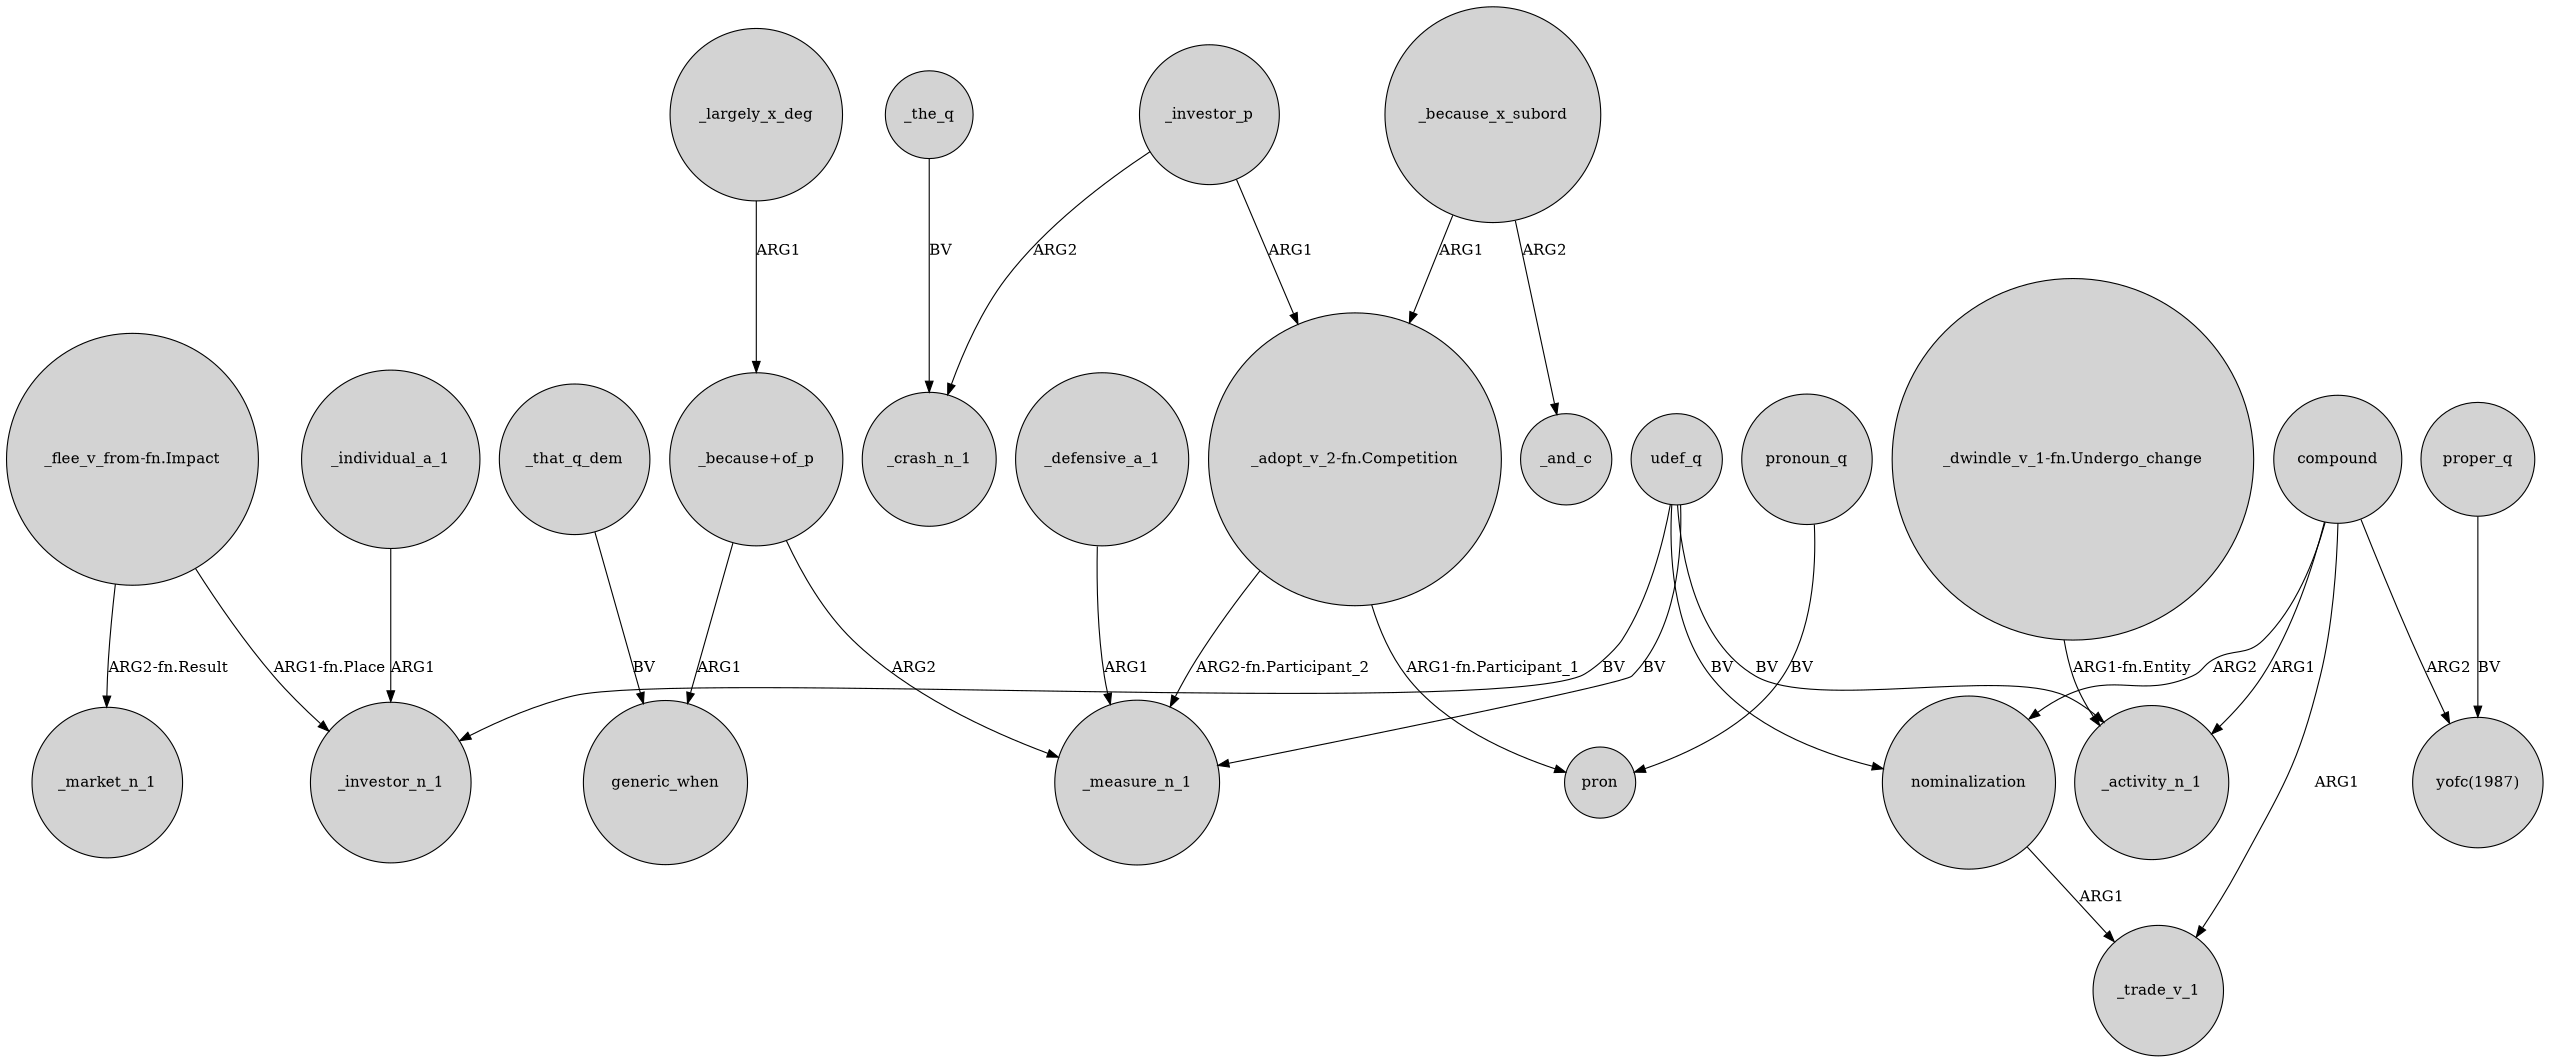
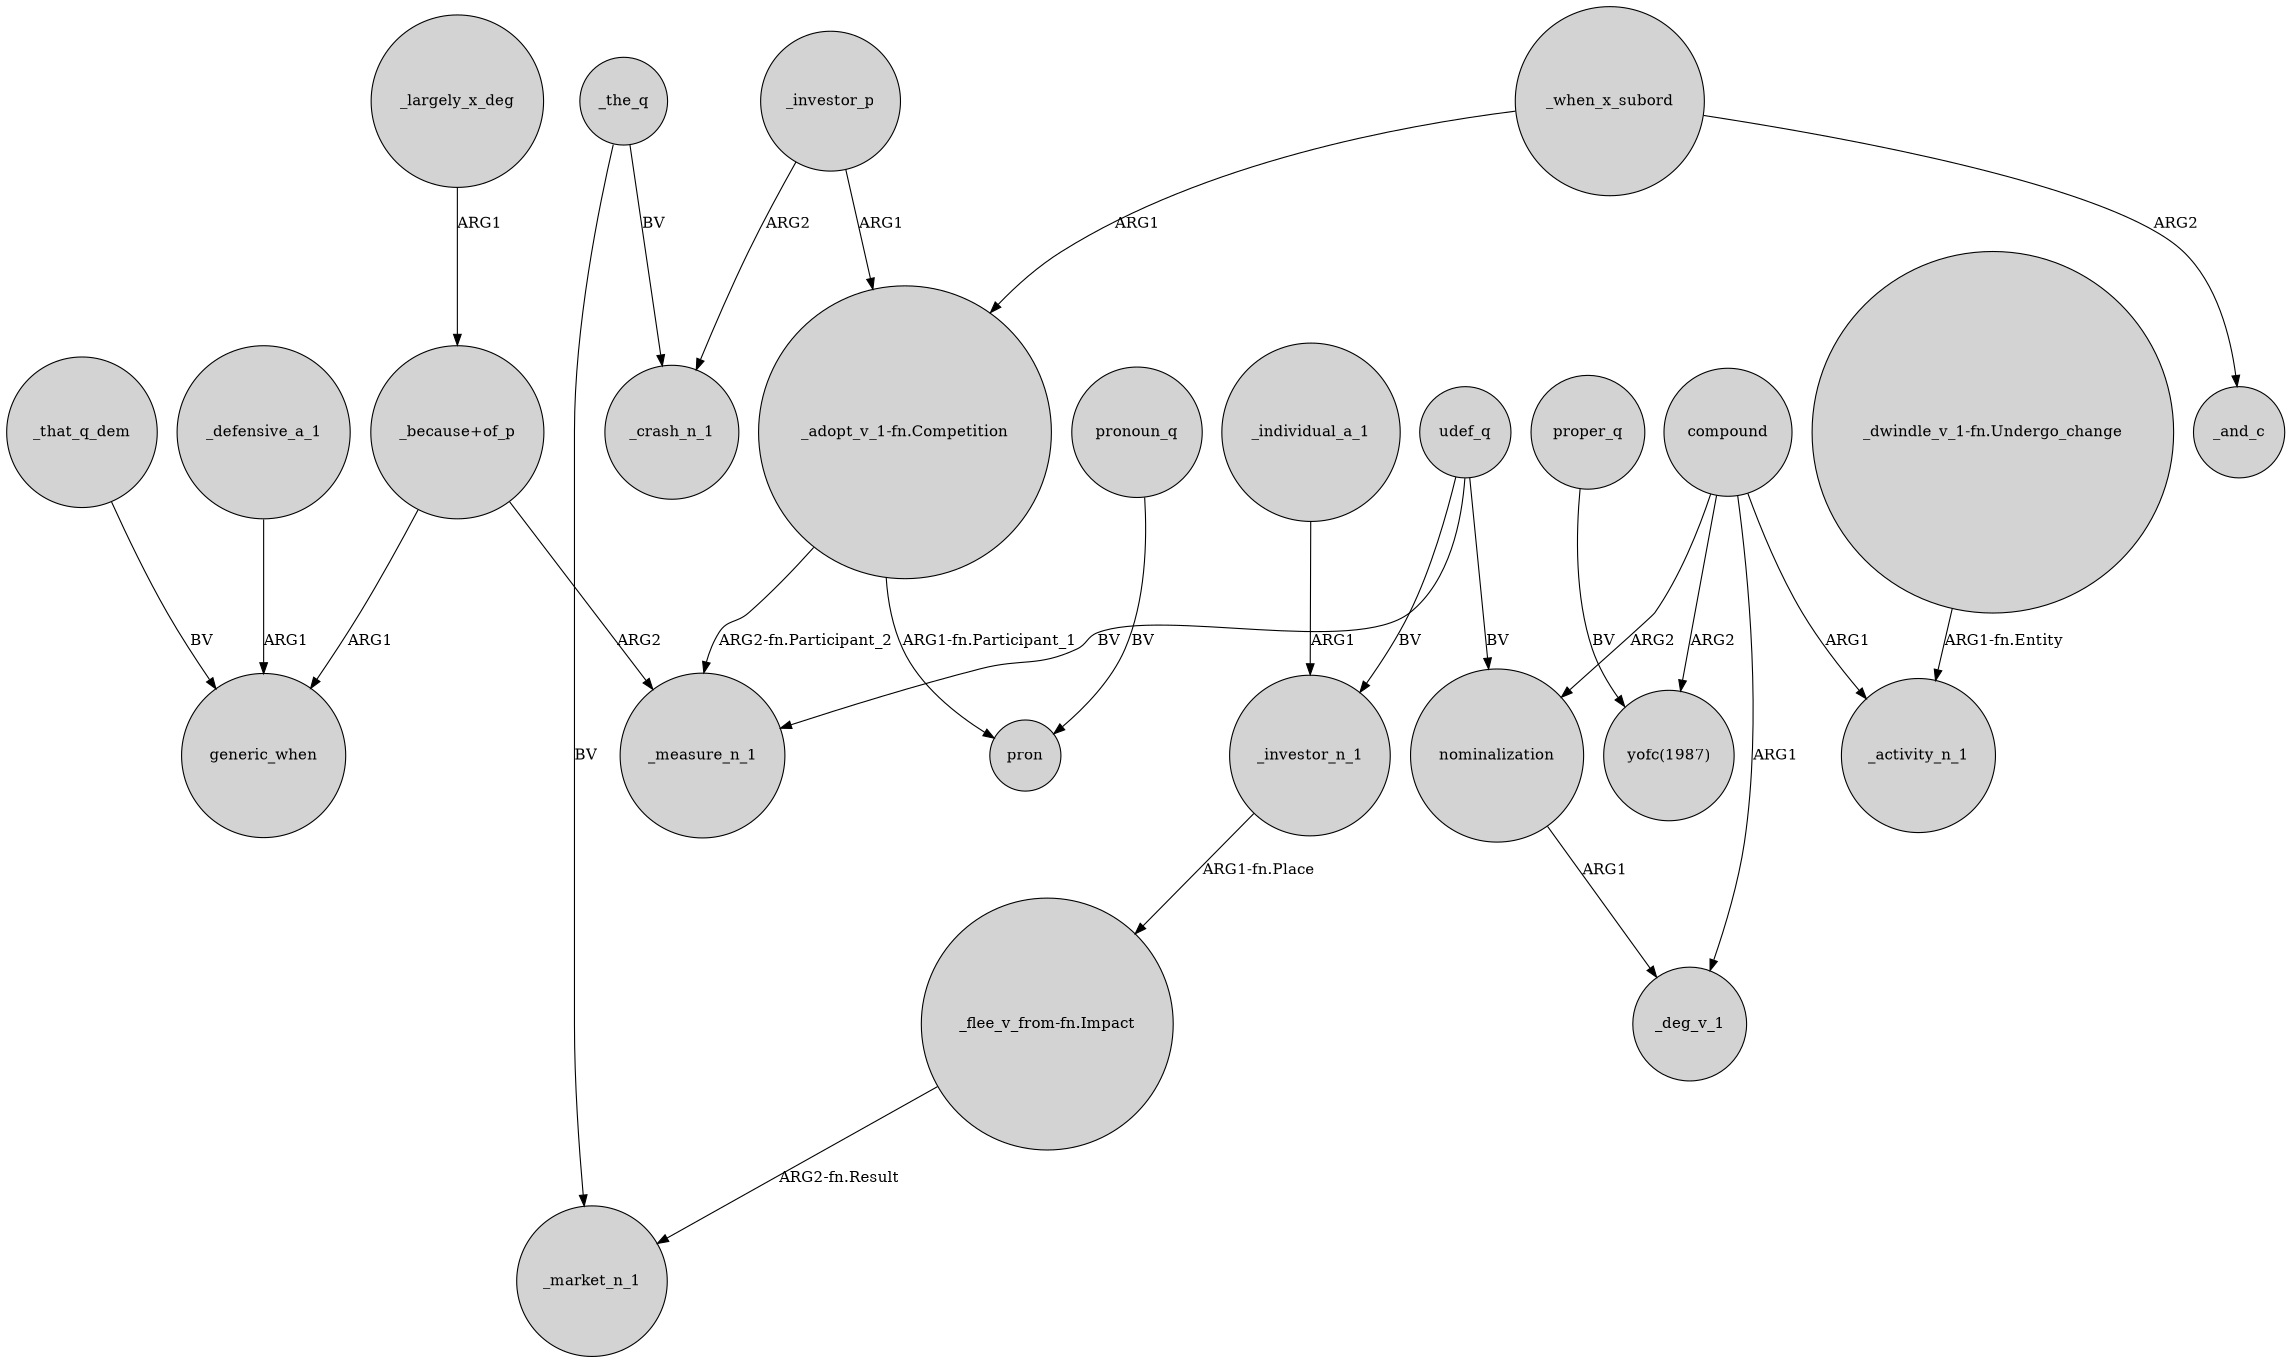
(1493, 115) -> (1610, 101)
(1355, 459) -> (905, 432)
(1099, 620) -> (264, 591)
(253, 650) -> (1199, 870)
none -> (574, 668)
(1831, 690) -> none
(2158, 991) -> (1690, 1024)
